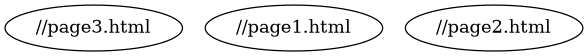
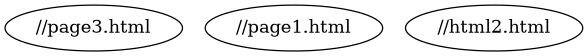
(494, 28) -> (494, 28)
